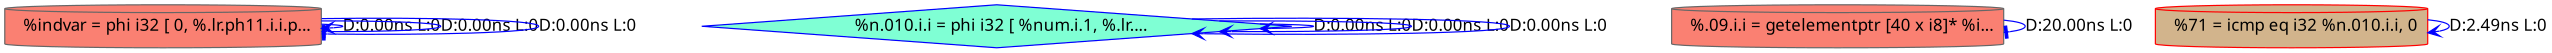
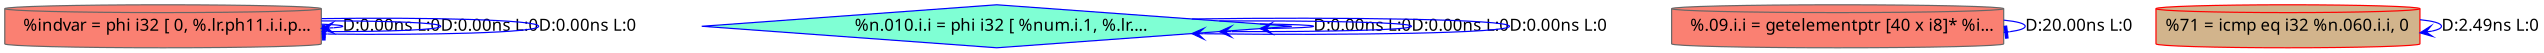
(2292, 26) -> (2288, 26)
